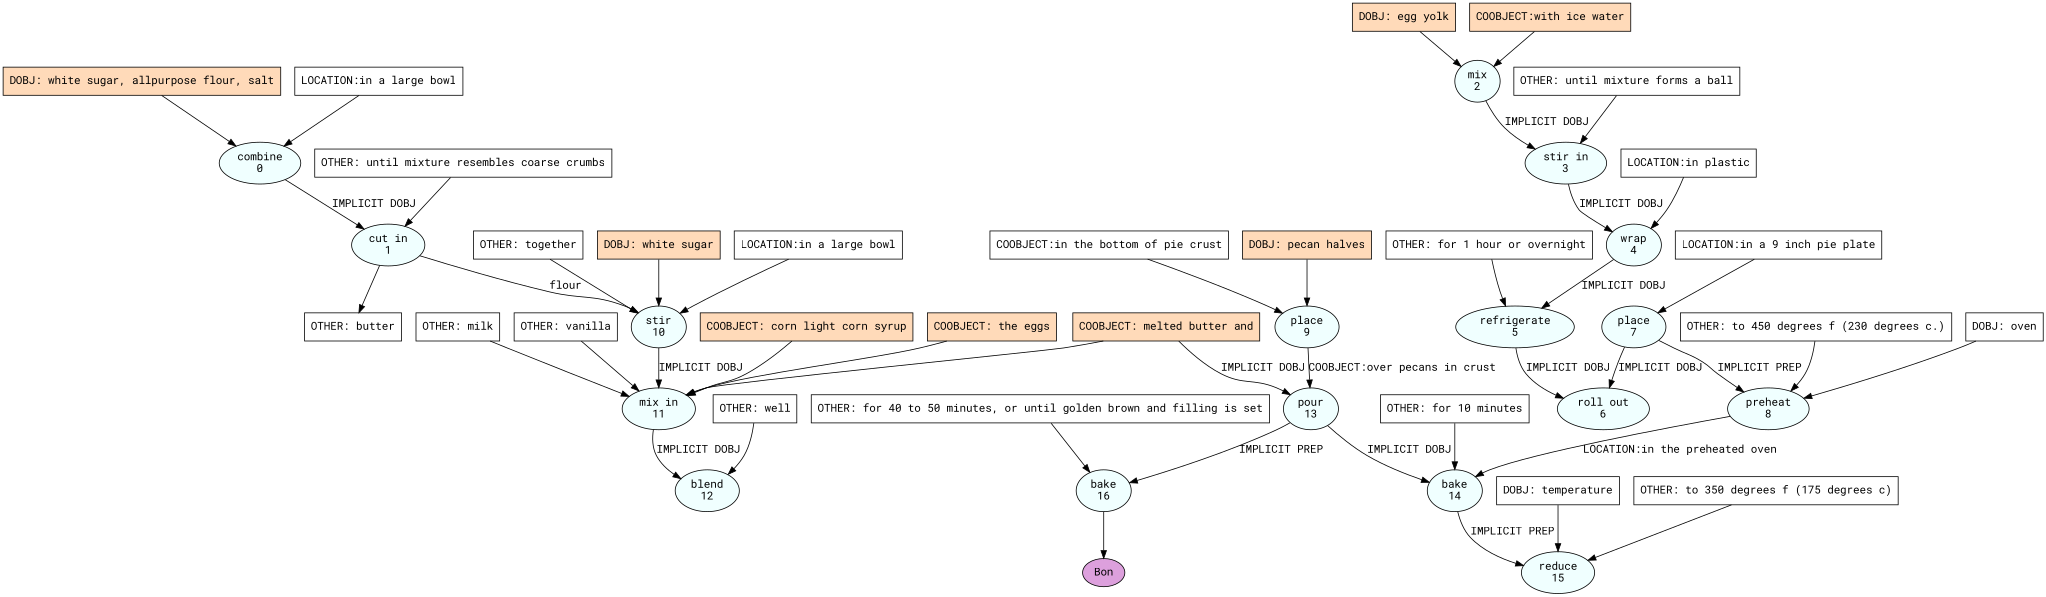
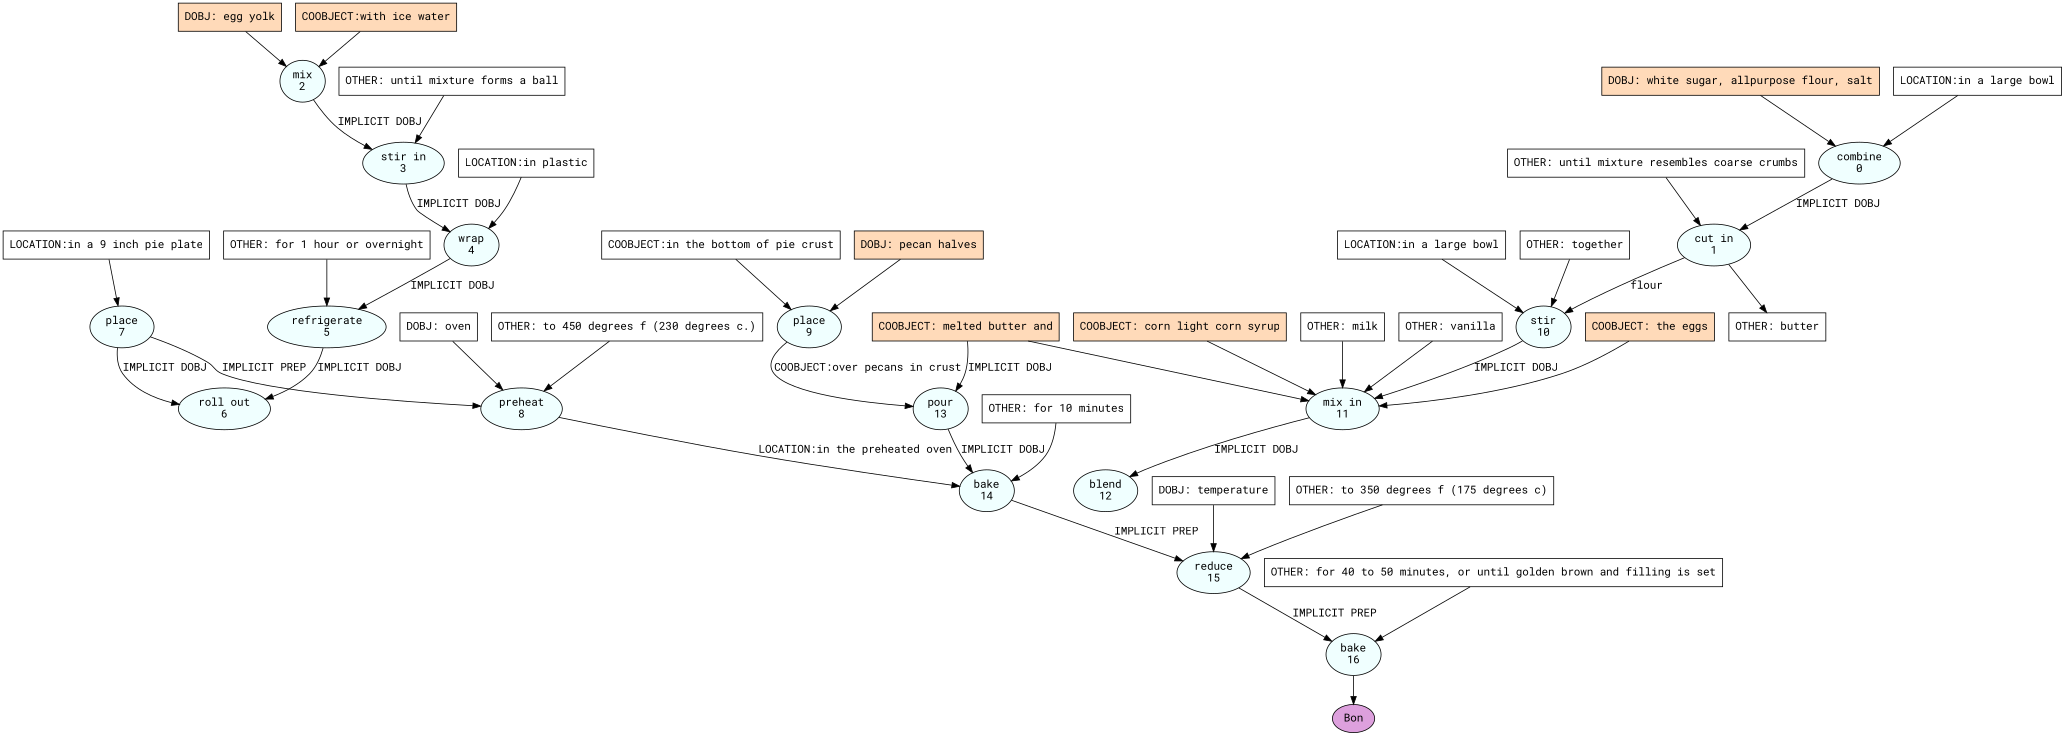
(659, 245) -> none
(755, 409) -> none
(1215, 455) -> (1282, 613)
